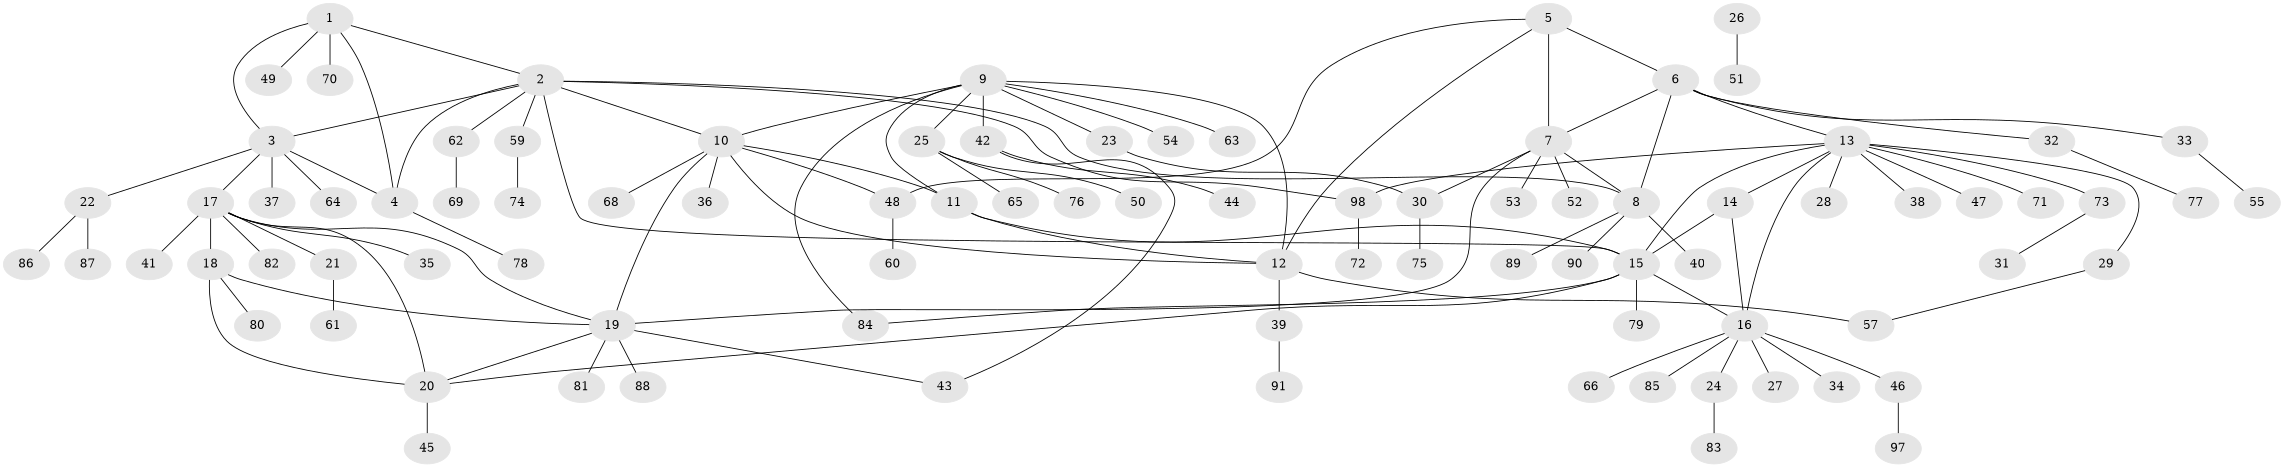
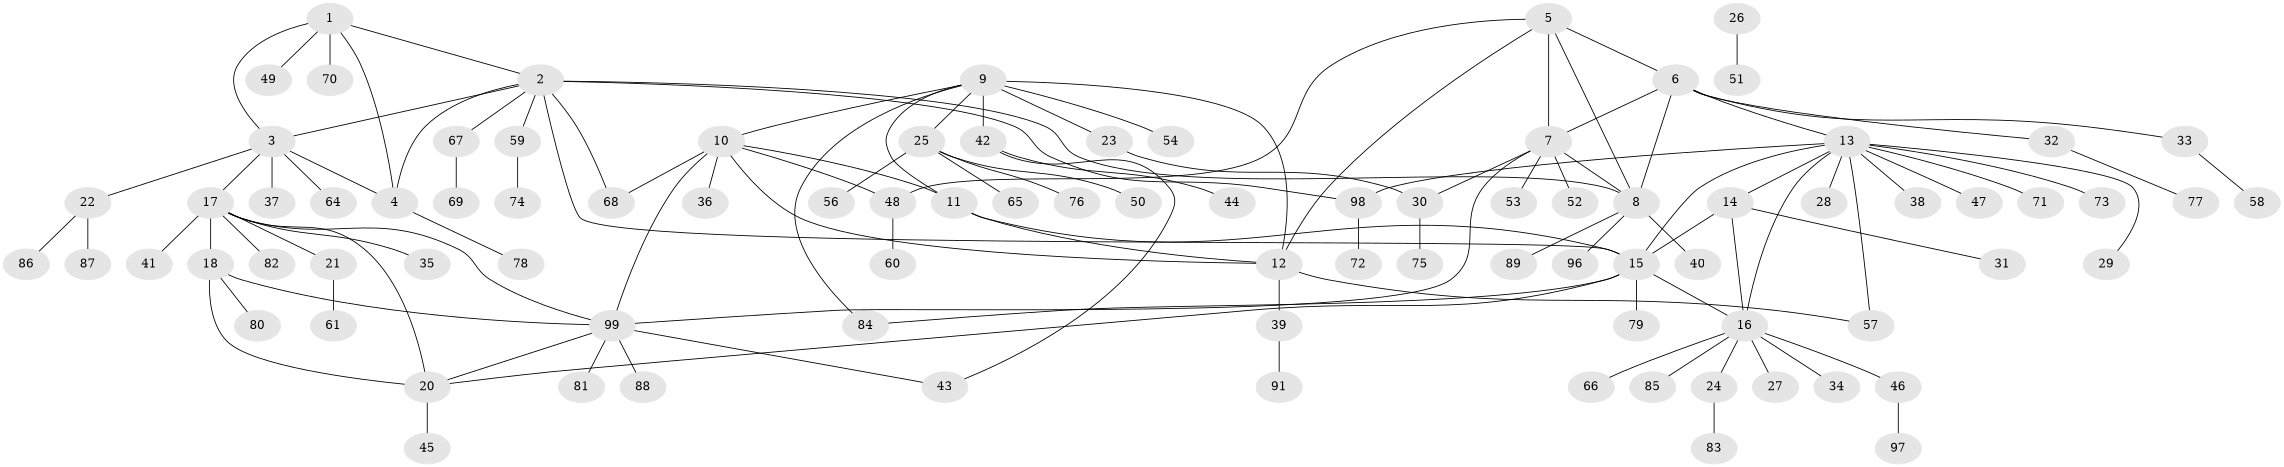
(631, 111) -> (583, 138)
none -> (1593, 111)
(456, 142) -> (456, 142)
(1232, 142) -> none
none -> (831, 203)
(2257, 203) -> (2257, 203)
(2052, 234) -> (1872, 236)
(1575, 264) -> (1575, 264)
(1989, 295) -> (1860, 226)
(612, 326) -> (612, 326)
